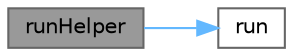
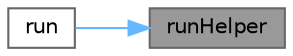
(170, 28) -> (102, 28)
